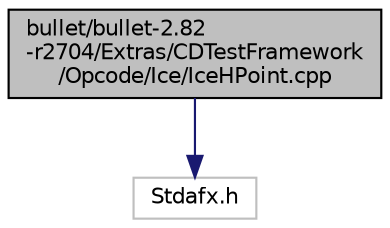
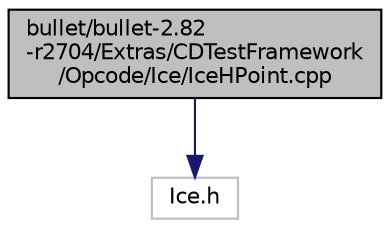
(195, 198) -> (195, 198)
